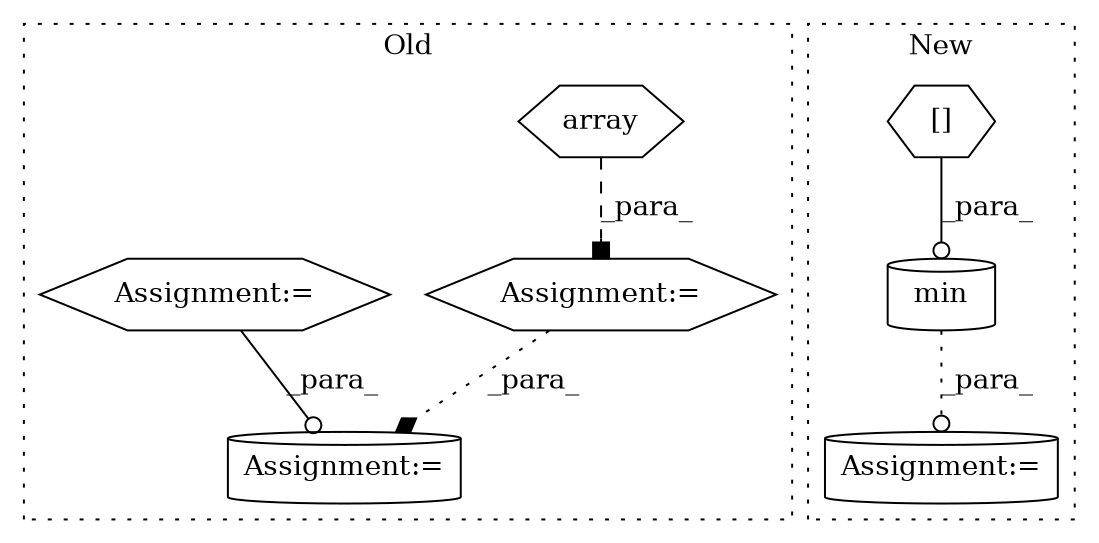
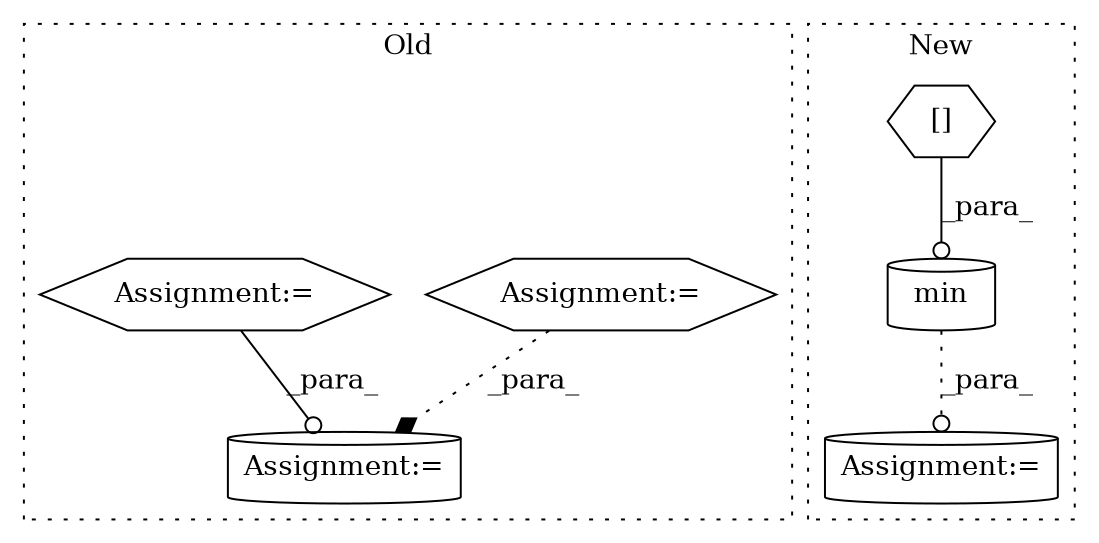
(601, 121) -> none
